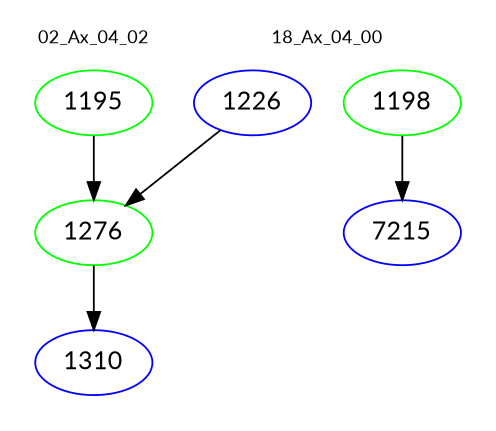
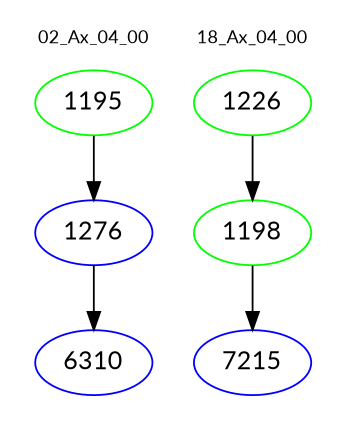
(94, 39) -> (94, 39)
(253, 103) -> (253, 103)
(192, 153) -> (253, 159)
(94, 233) -> (94, 233)
(94, 363) -> (94, 363)
